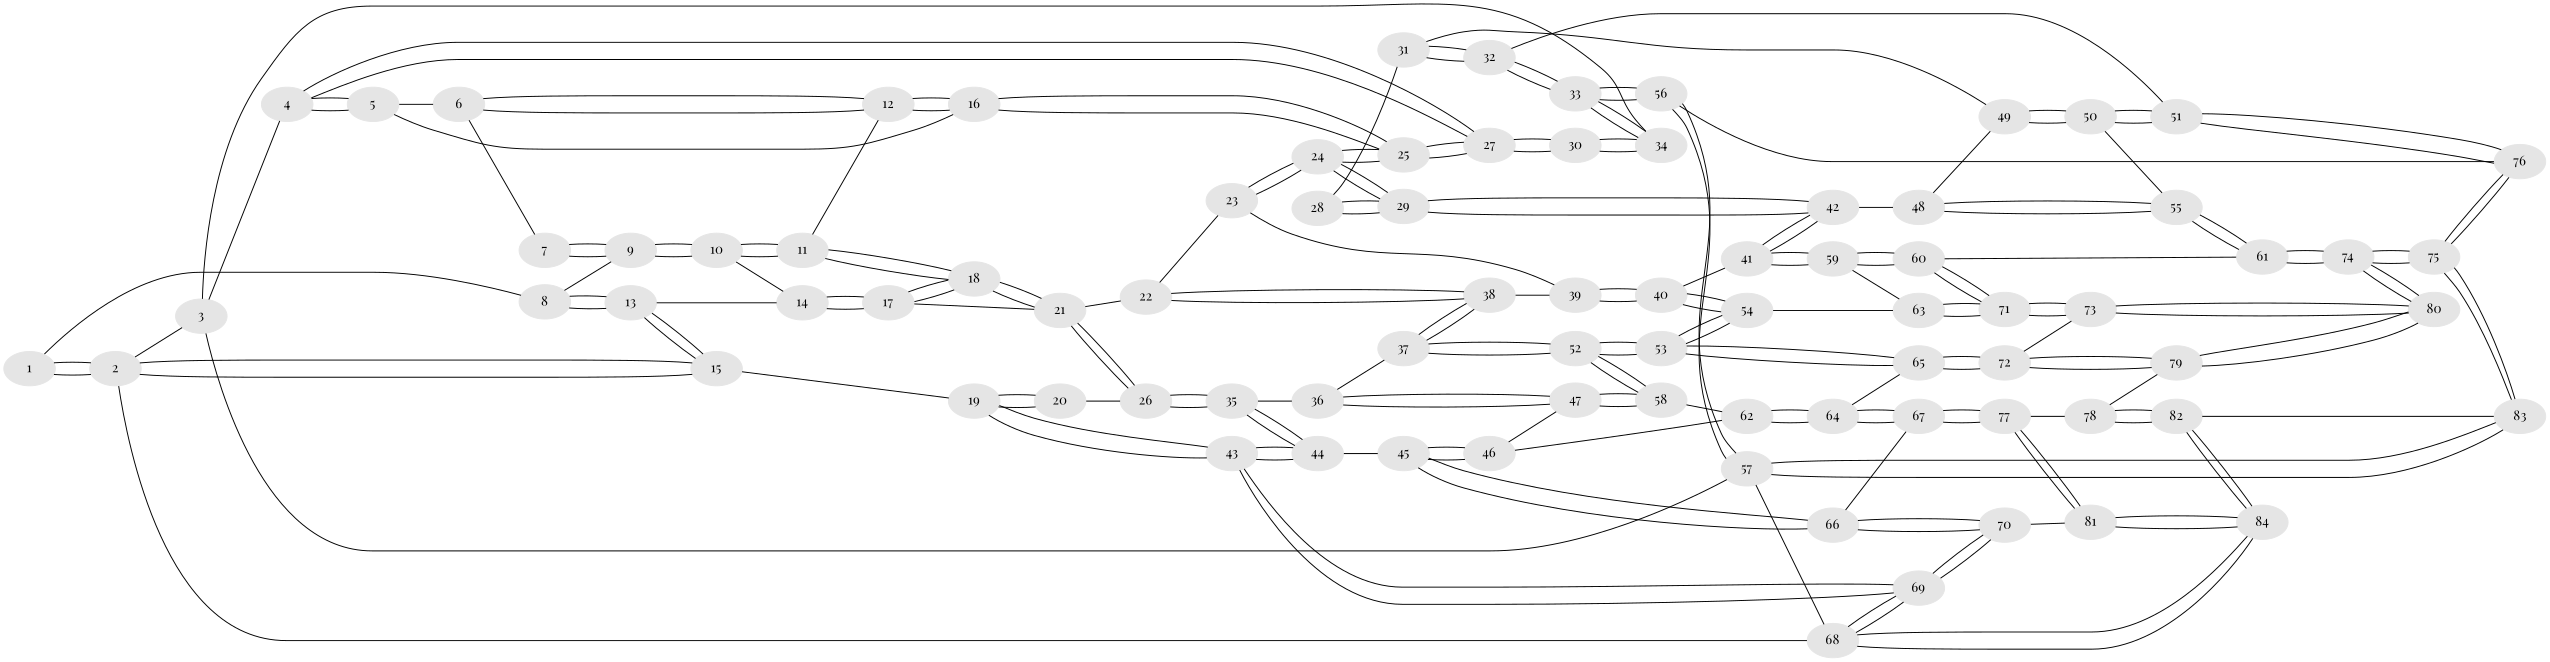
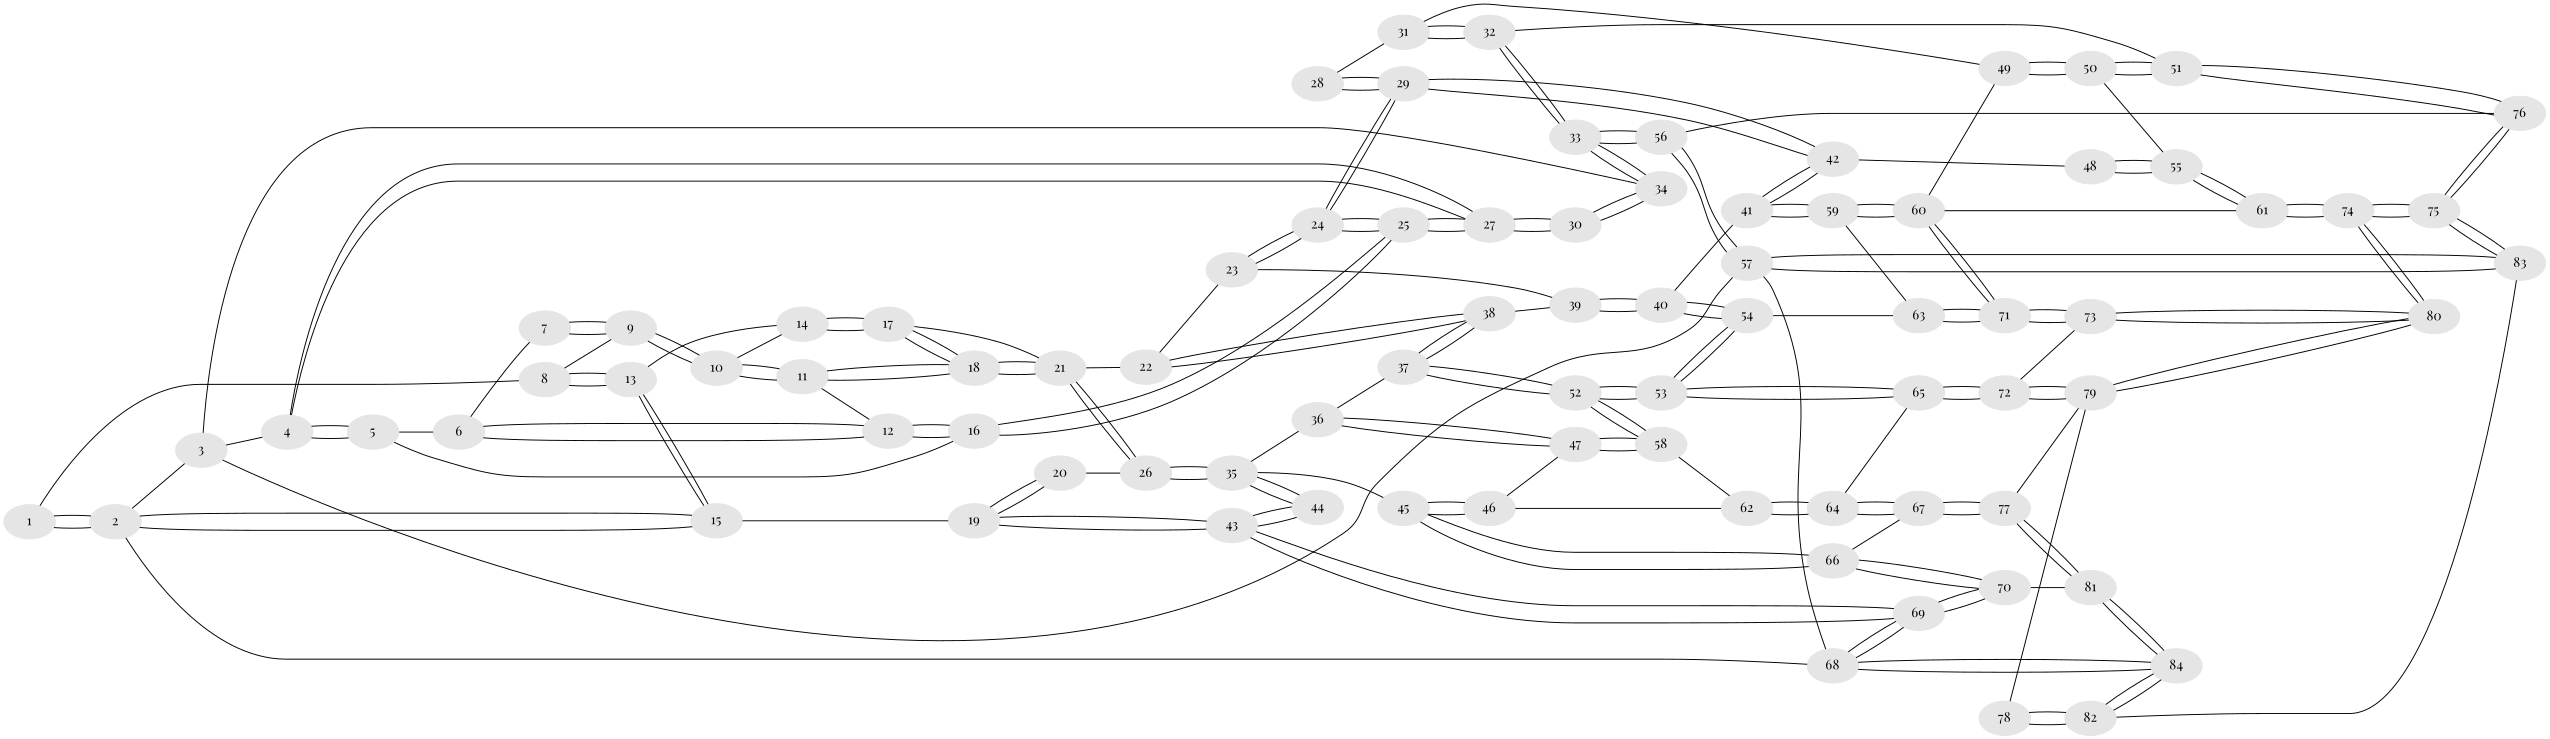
(1956, 168) -> (1962, 140)
(2048, 416) -> (2048, 451)
(1361, 454) -> (1322, 477)
